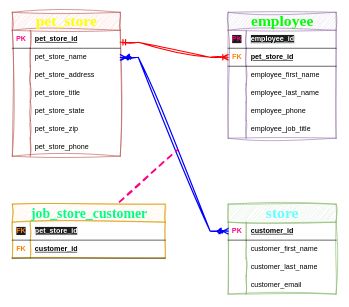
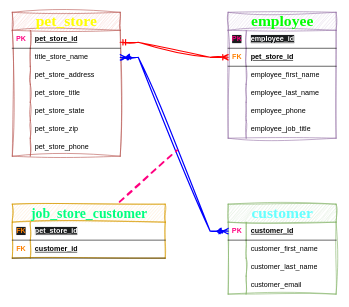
(63, 57) -> (65, 57)
(283, 213) -> (283, 213)
